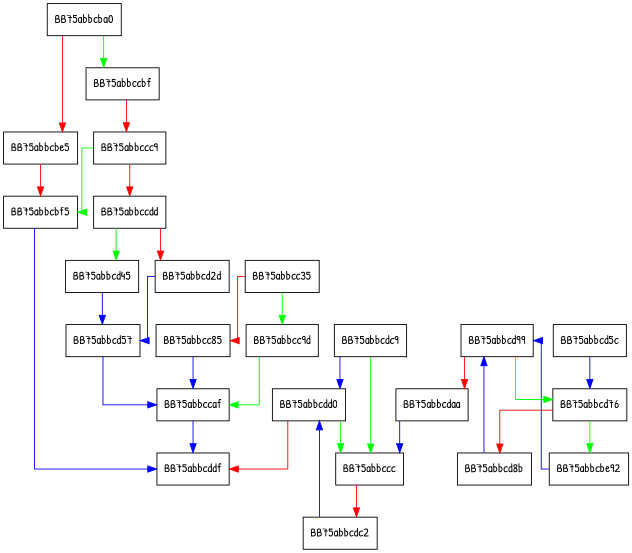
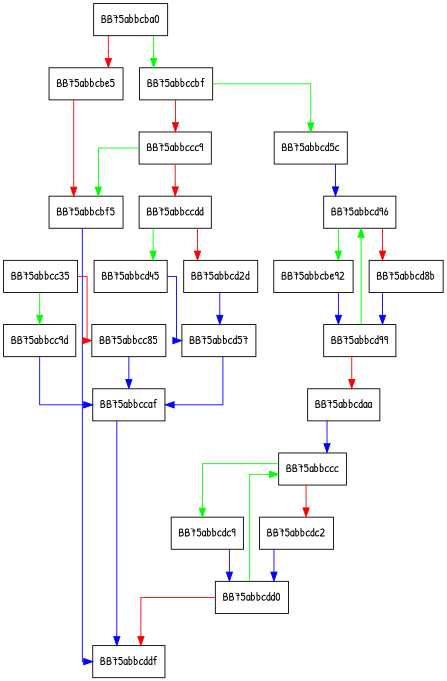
none -> (281, 84)
(259, 391) -> (40, 403)
(371, 400) -> (218, 464)
(590, 405) -> (360, 212)
